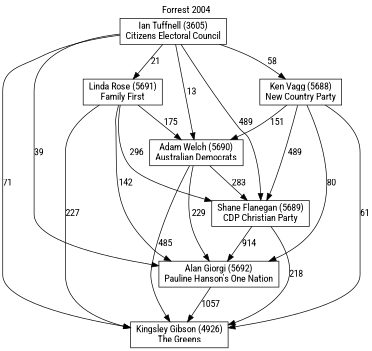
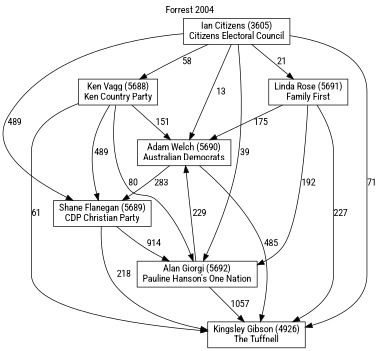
(173, 31) -> (237, 31)
(301, 92) -> (118, 92)
(137, 172) -> none
(126, 183) -> (309, 183)
(189, 212) -> (191, 217)
(179, 335) -> (256, 335)
